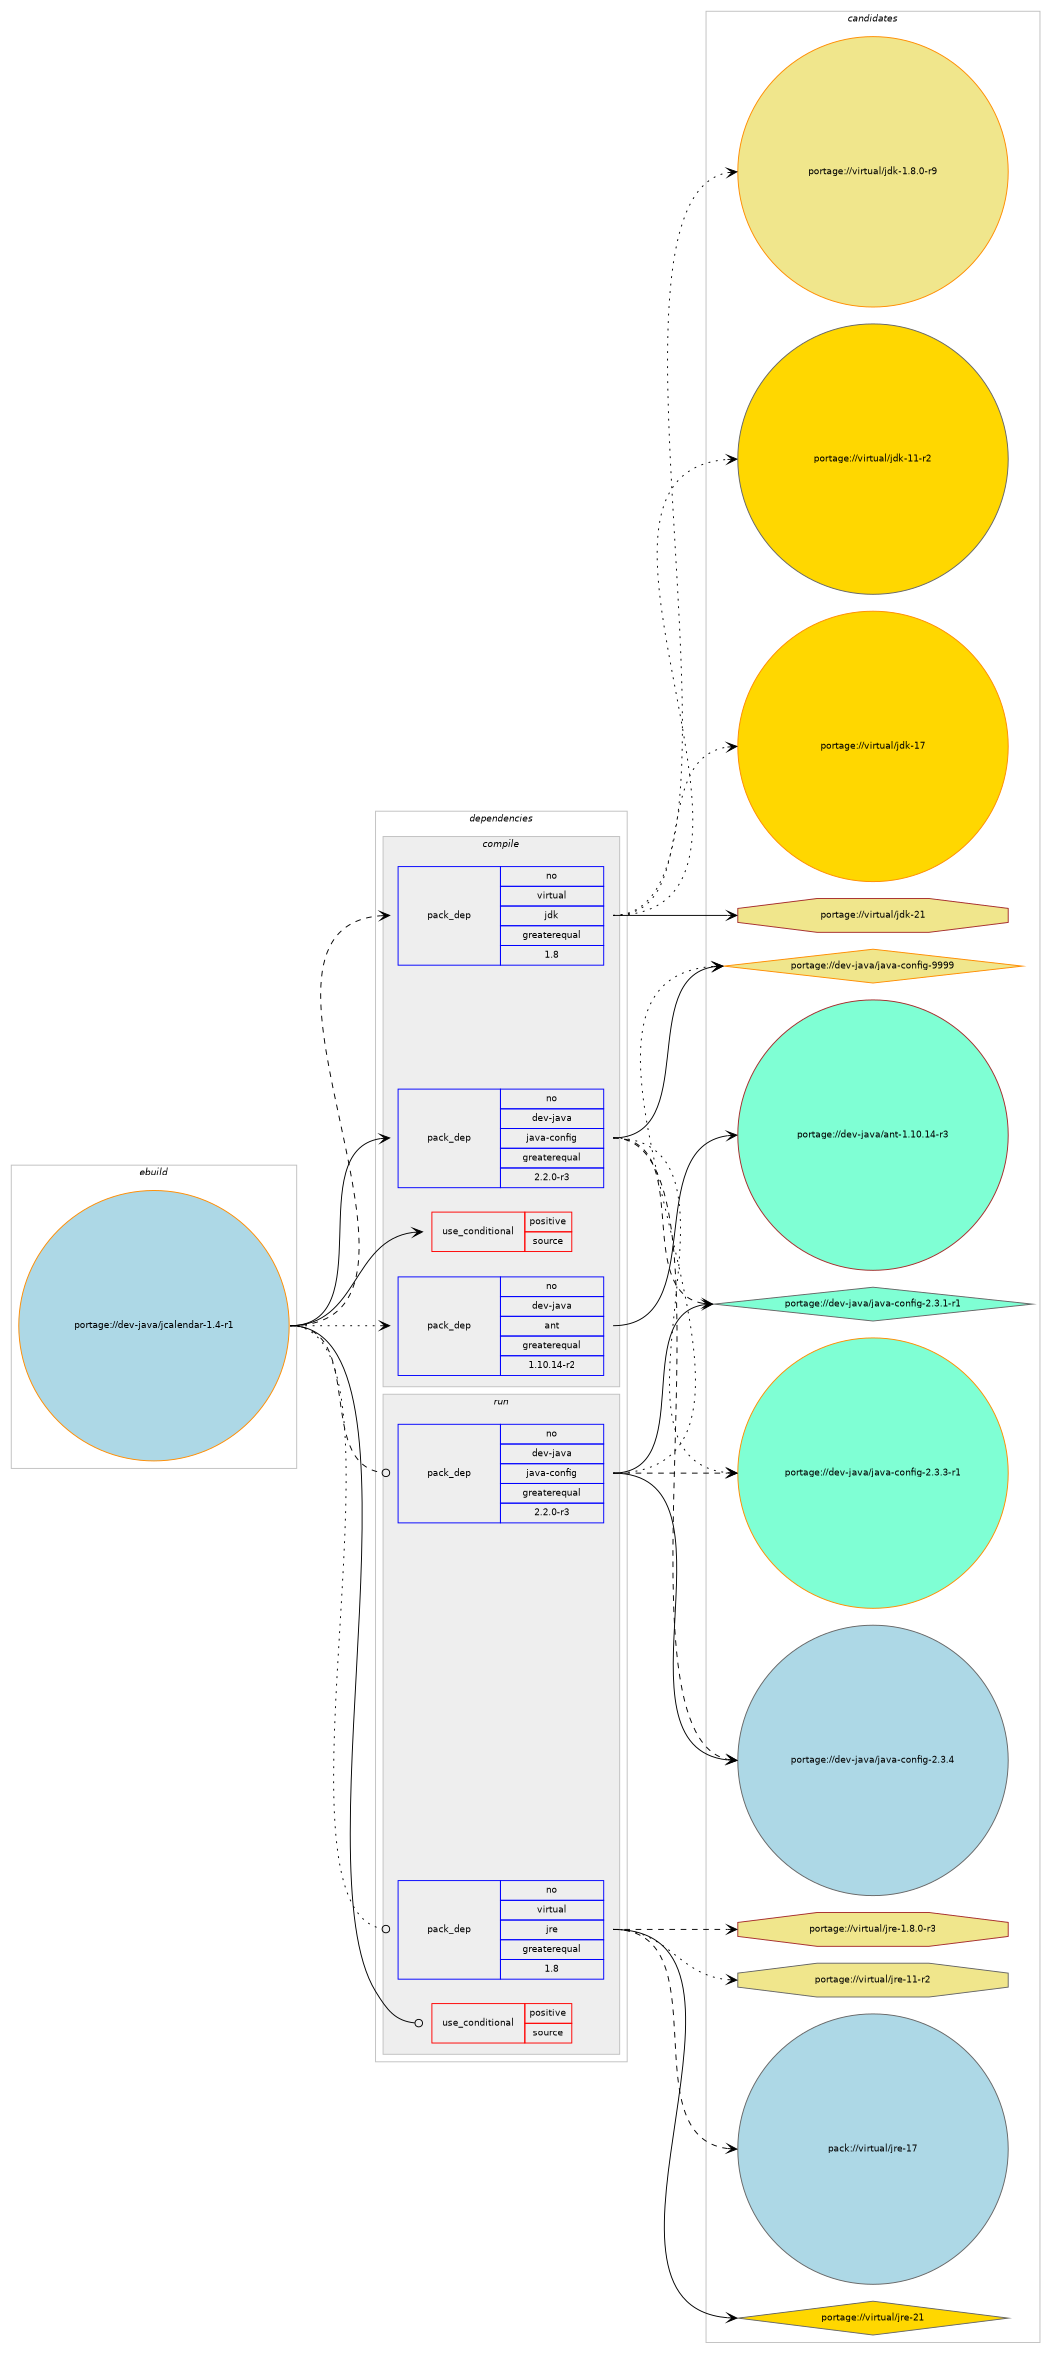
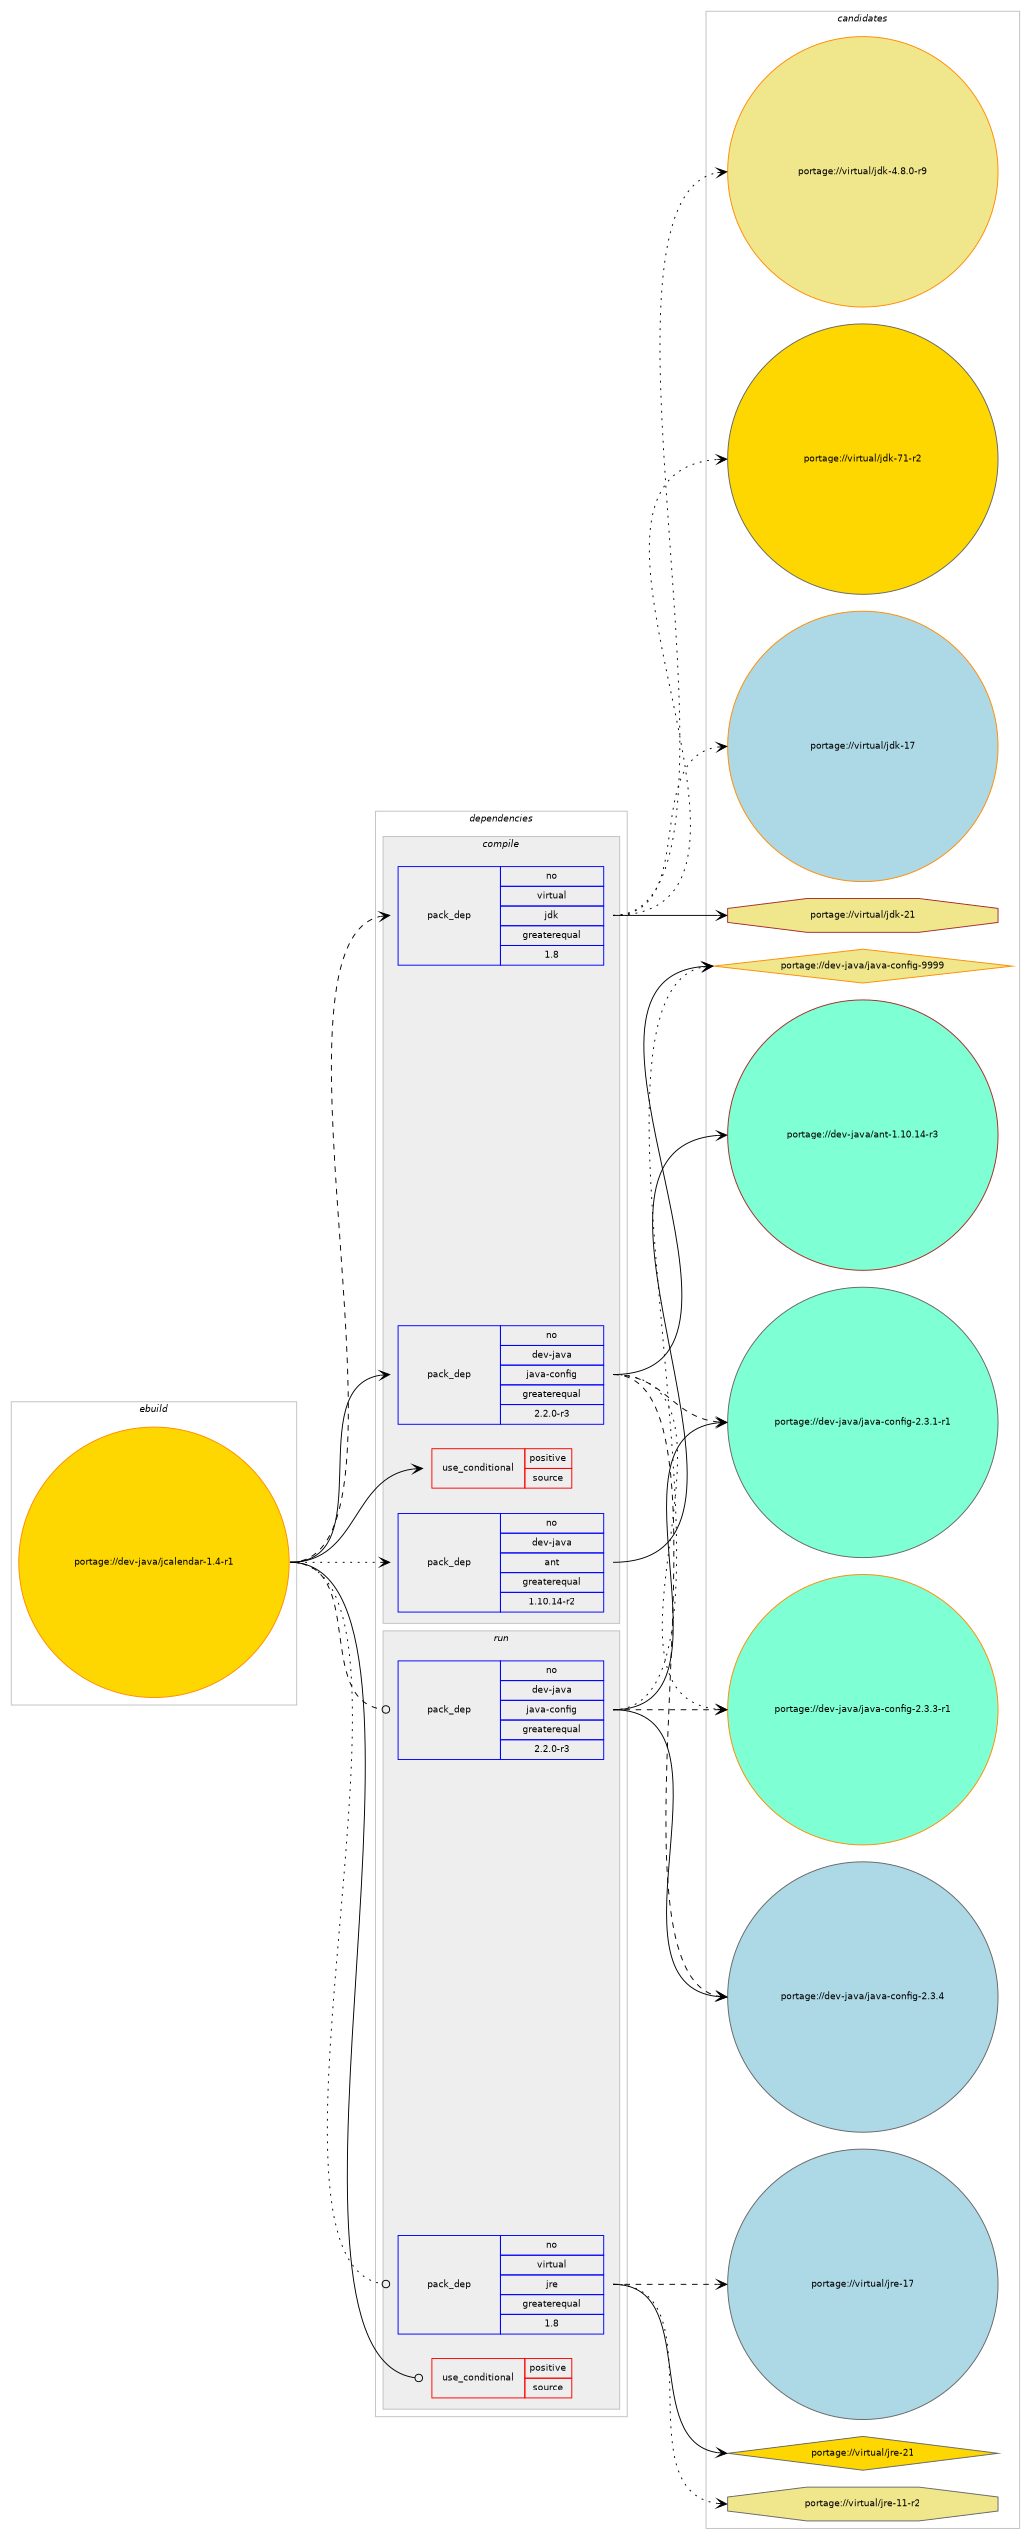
(873, 172) -> (863, 172)
(873, 459) -> (863, 459)
(873, 746) -> (863, 746)
(873, 1304) -> (863, 1422)
(154, 1326) -> (154, 1562)
(873, 1929) -> none
(873, 2149) -> (863, 2284)
